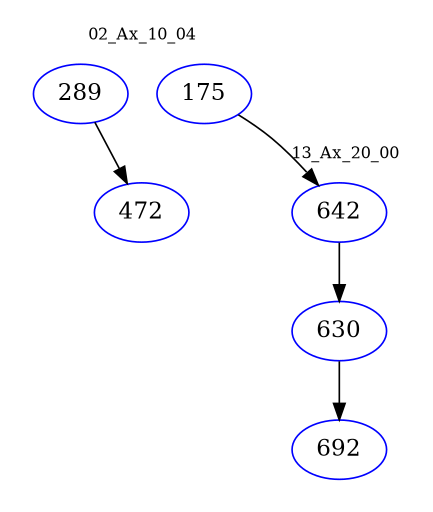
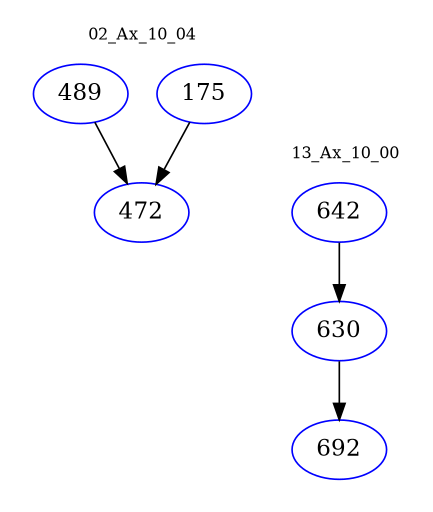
(81, 94) -> (81, 94)
(290, 154) -> (177, 146)
(346, 154) -> (346, 154)
